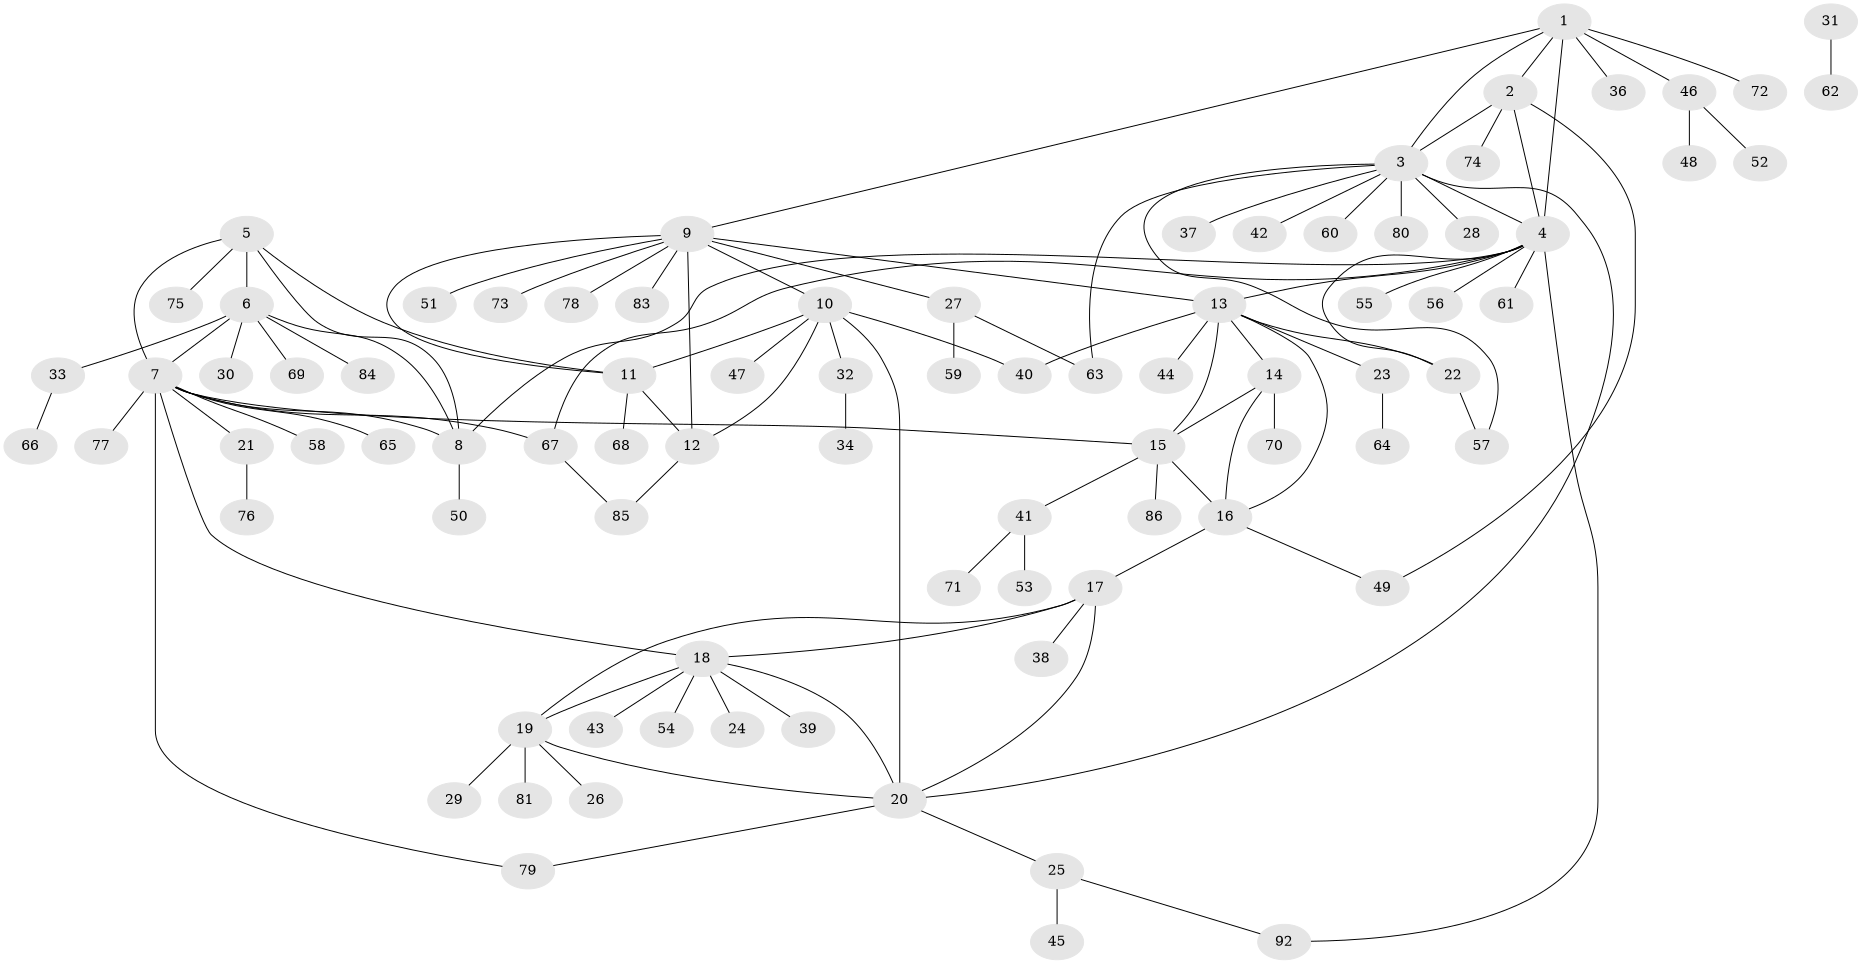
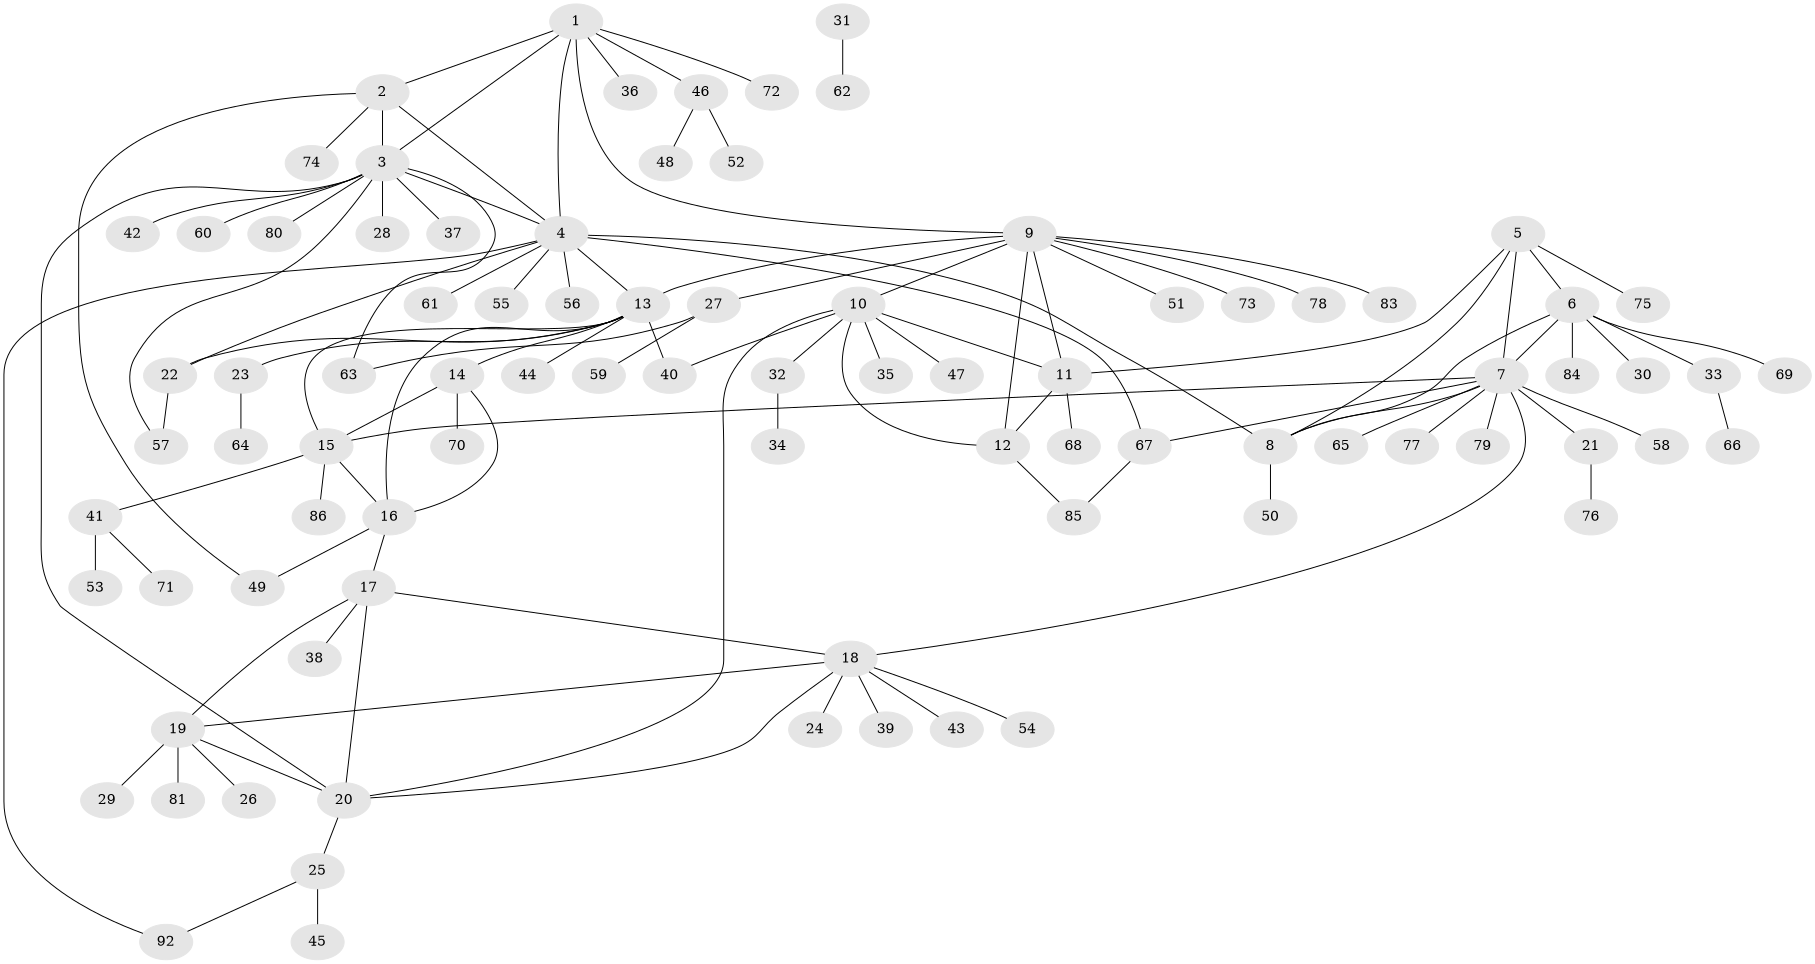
none -> (886, 376)
(714, 836) -> none
